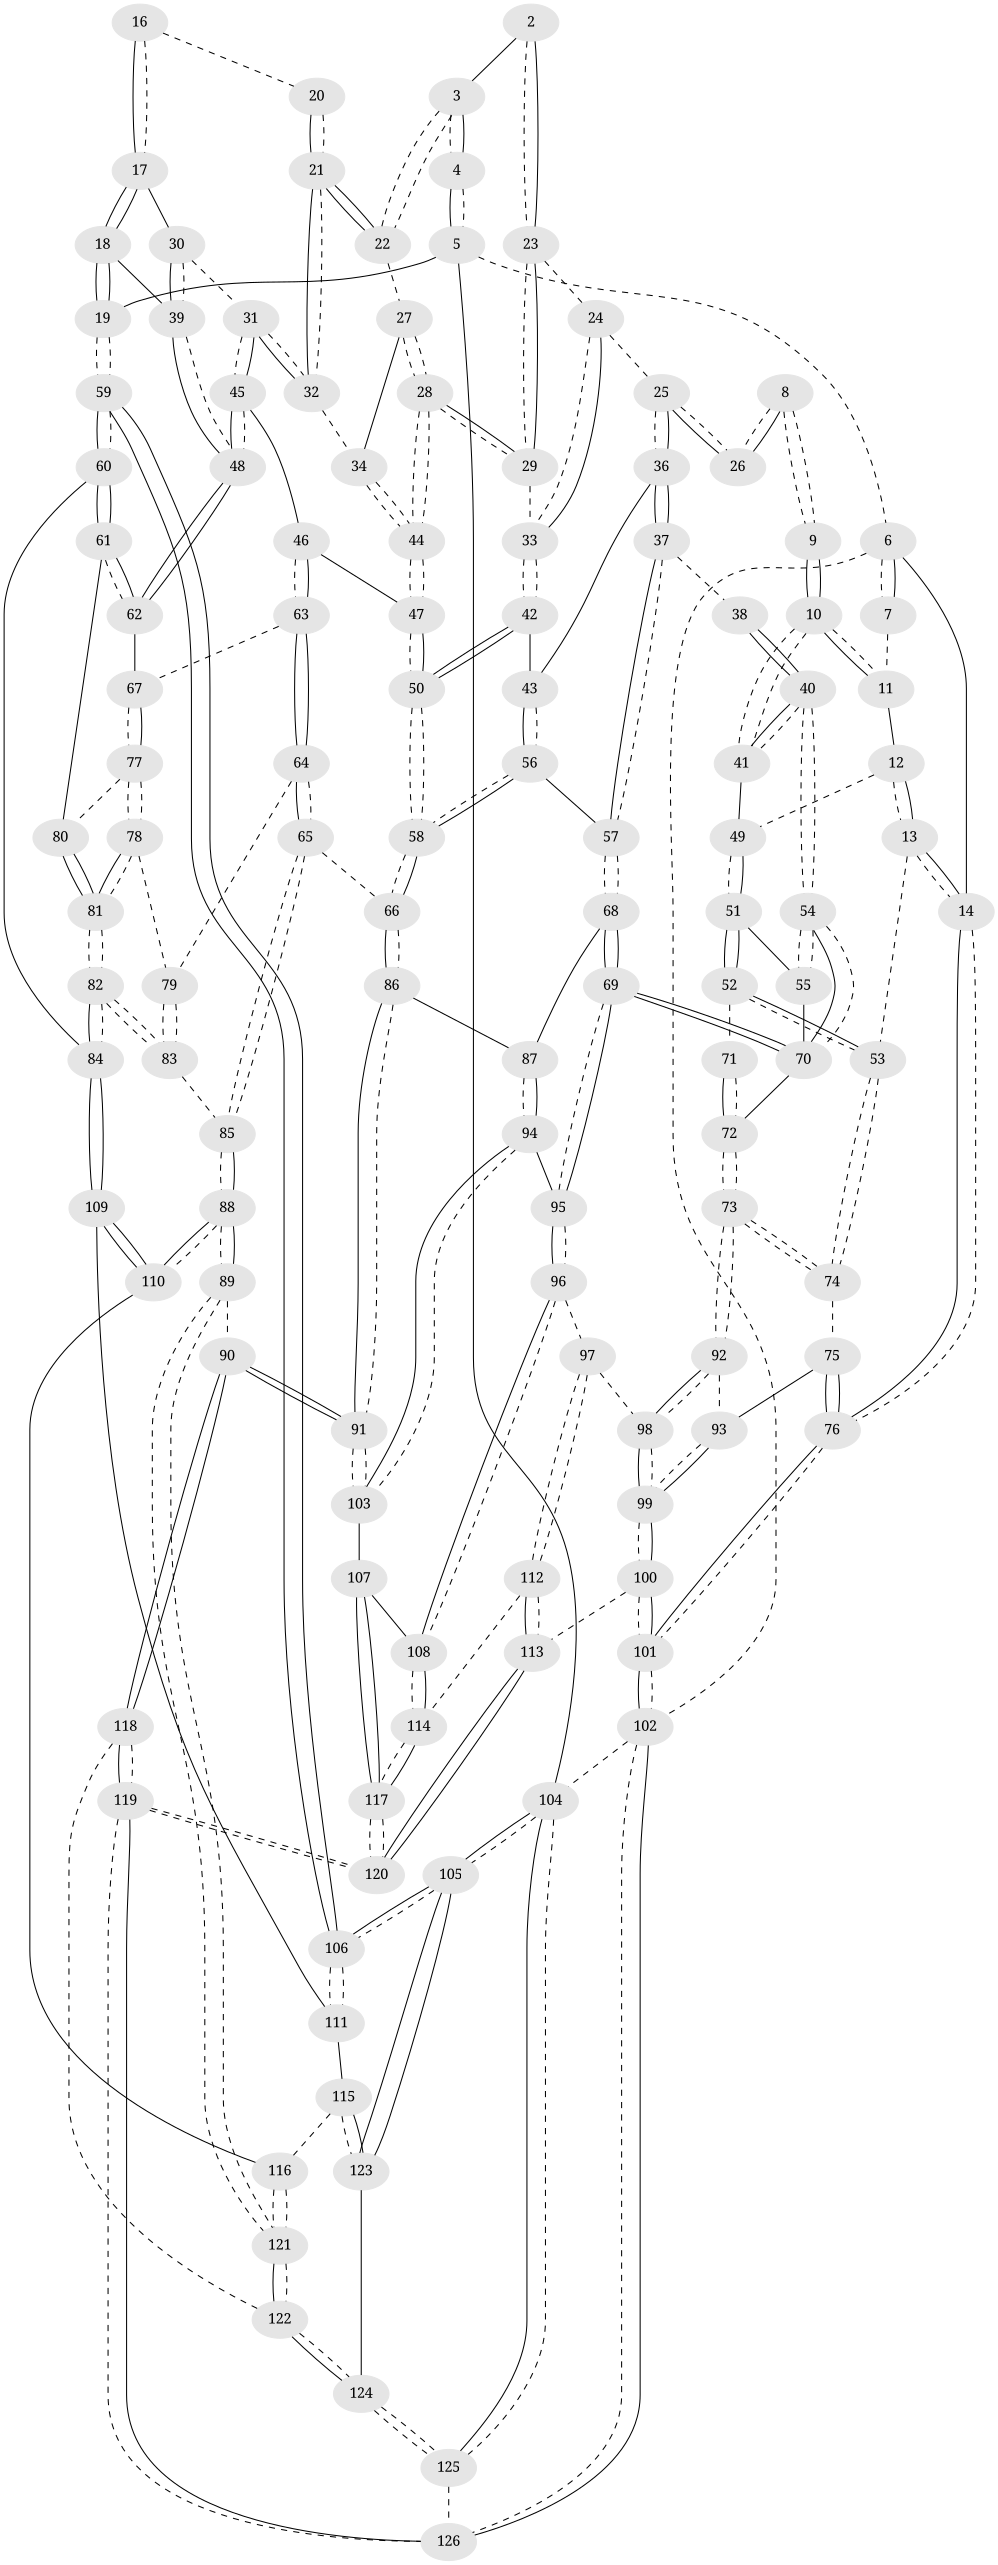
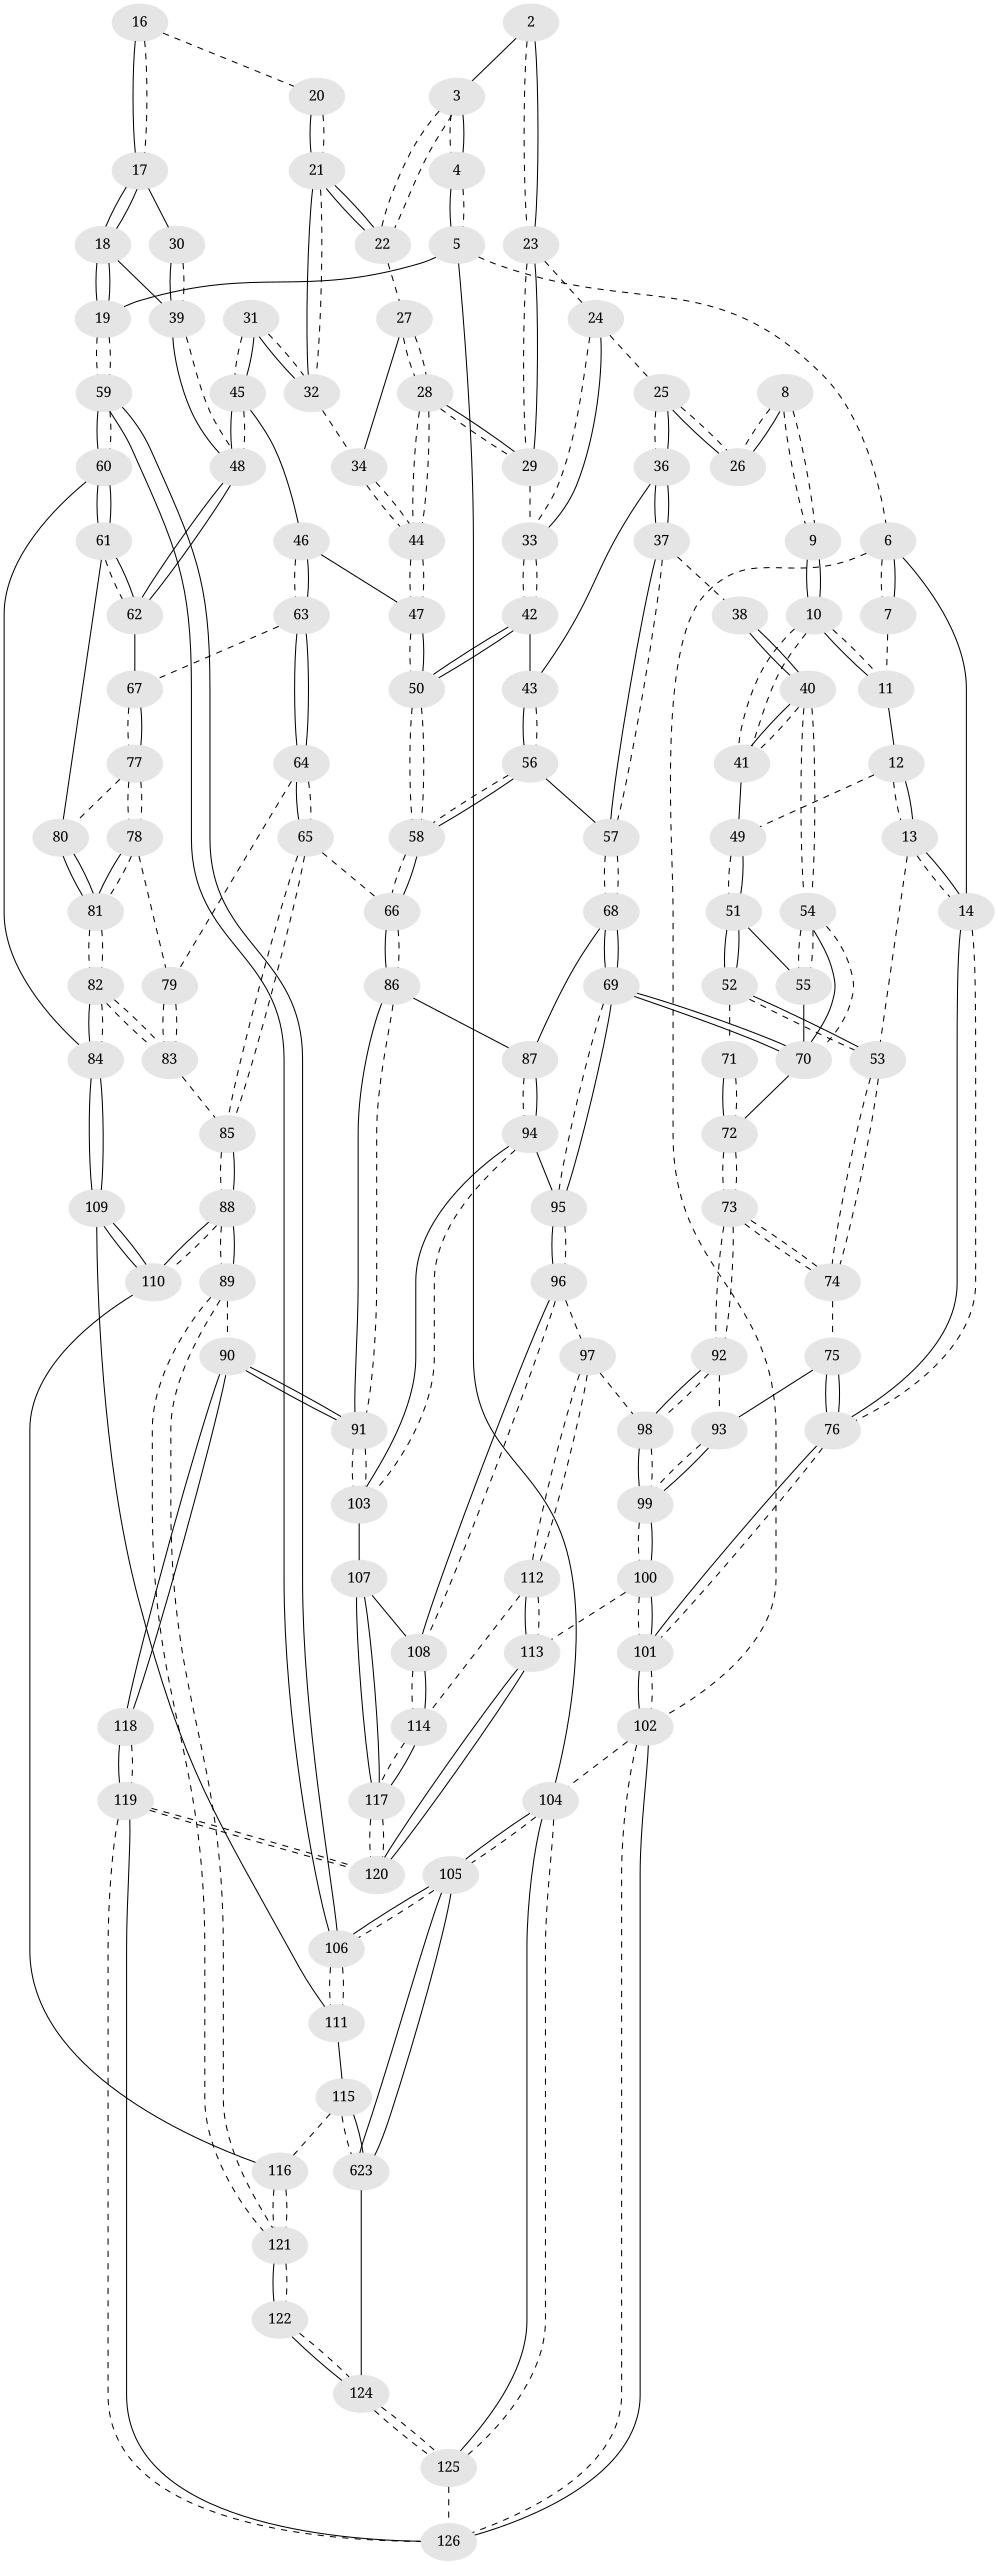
(211, 279) -> none
(69, 2064) -> none
(361, 2172) -> (361, 2172)
